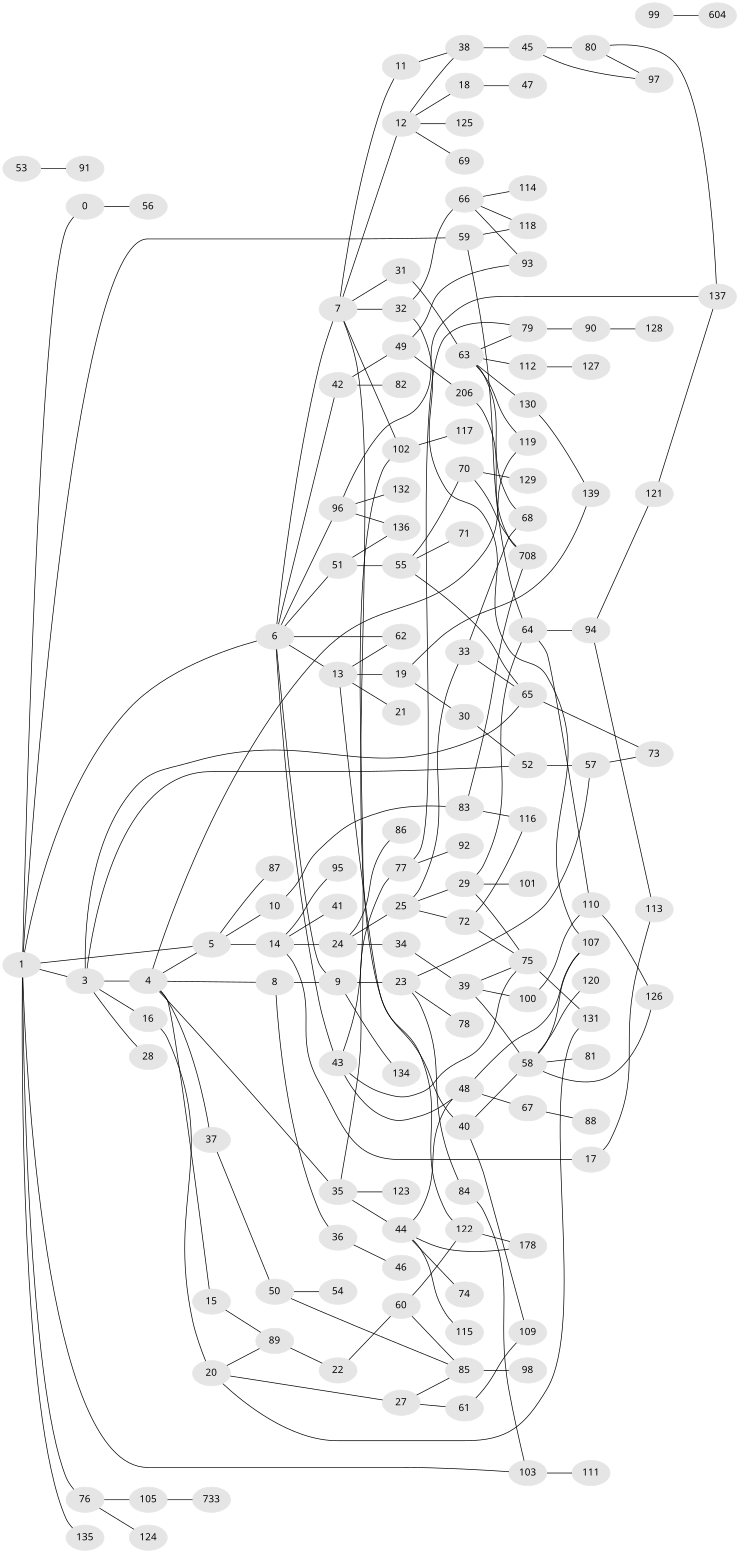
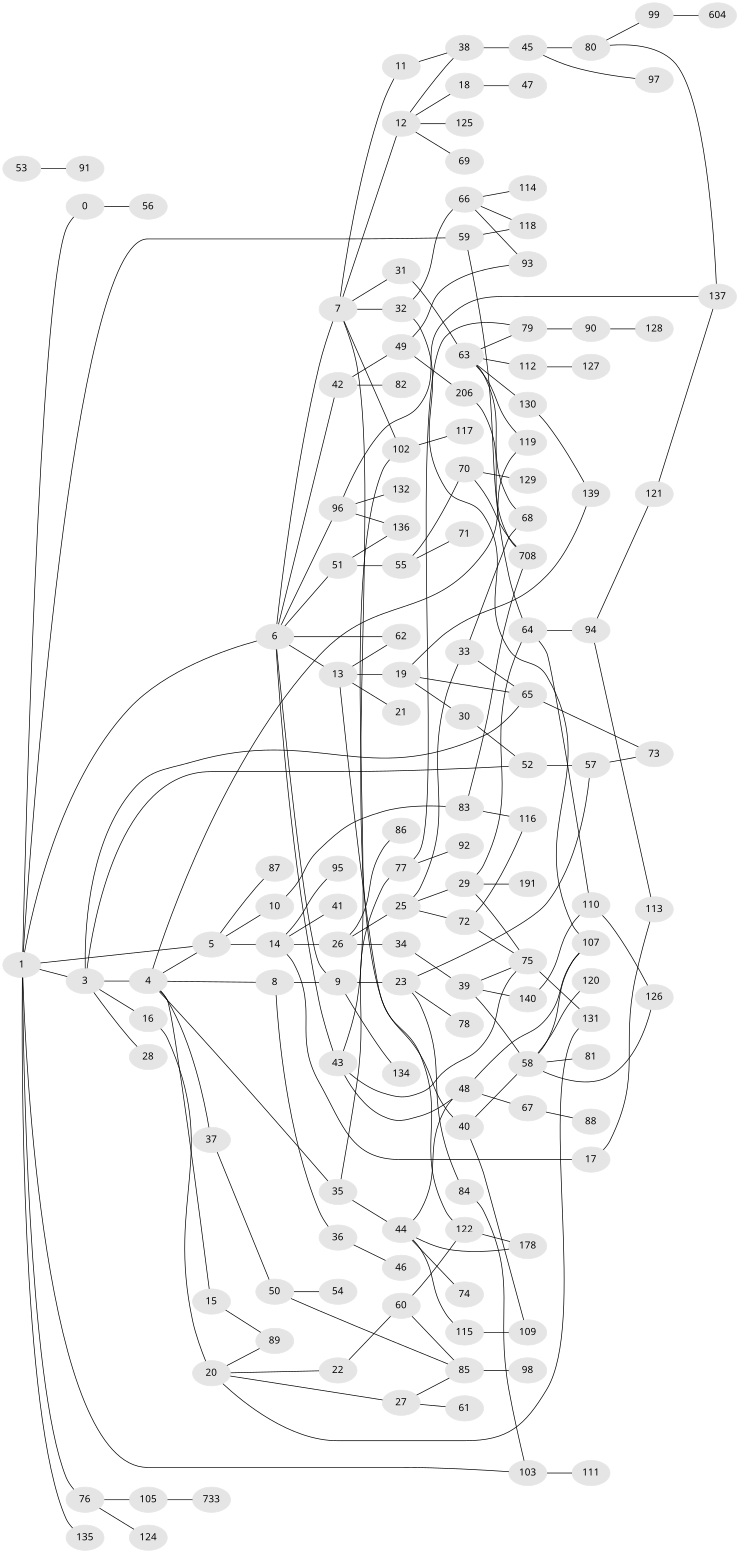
(623, 64) -> (623, 32)
(479, 628) -> (465, 685)
(528, 884) -> (528, 884)
(338, 945) -> (338, 945)
(528, 999) -> (528, 999)
(401, 1192) -> none
(306, 1356) -> (275, 1372)
(494, 1375) -> (496, 1332)
